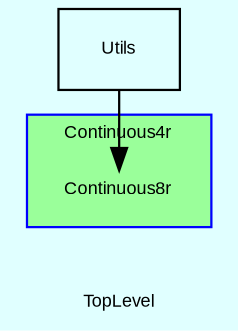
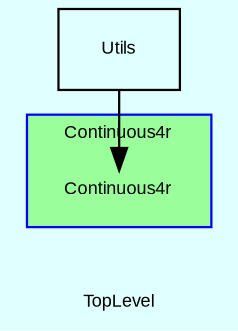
(119, 190) -> (119, 190)
